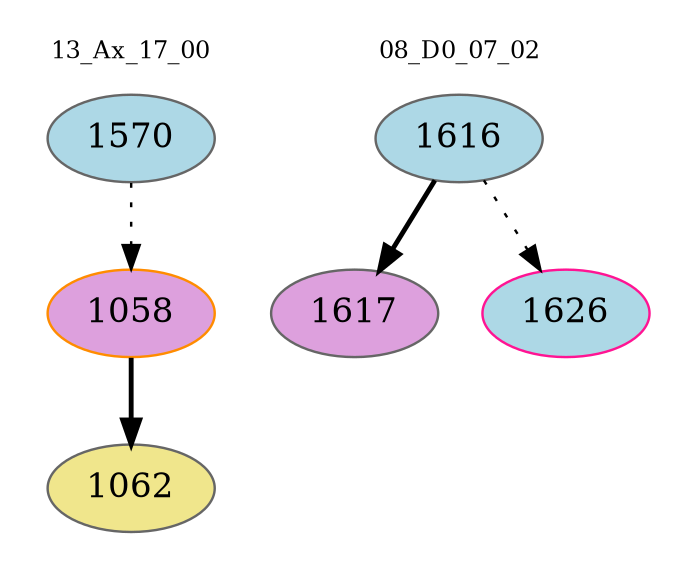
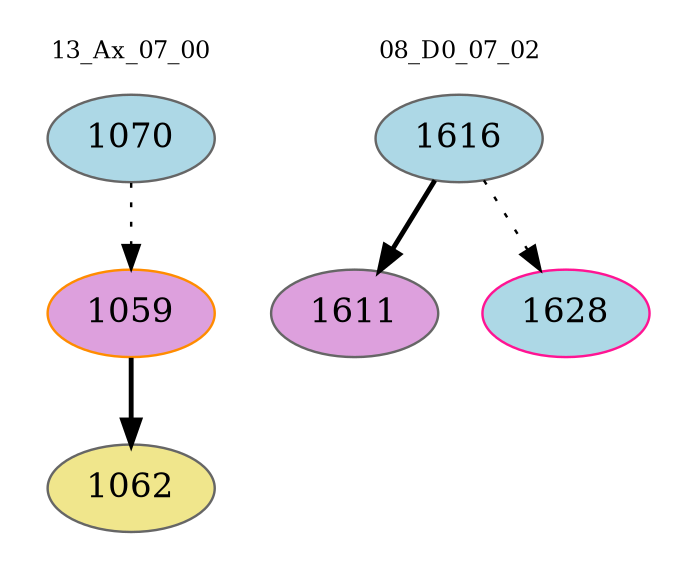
(131, 52) -> (131, 52)
(131, 138) -> (131, 138)
(131, 313) -> (131, 313)
(355, 313) -> (355, 313)
(566, 313) -> (566, 313)
